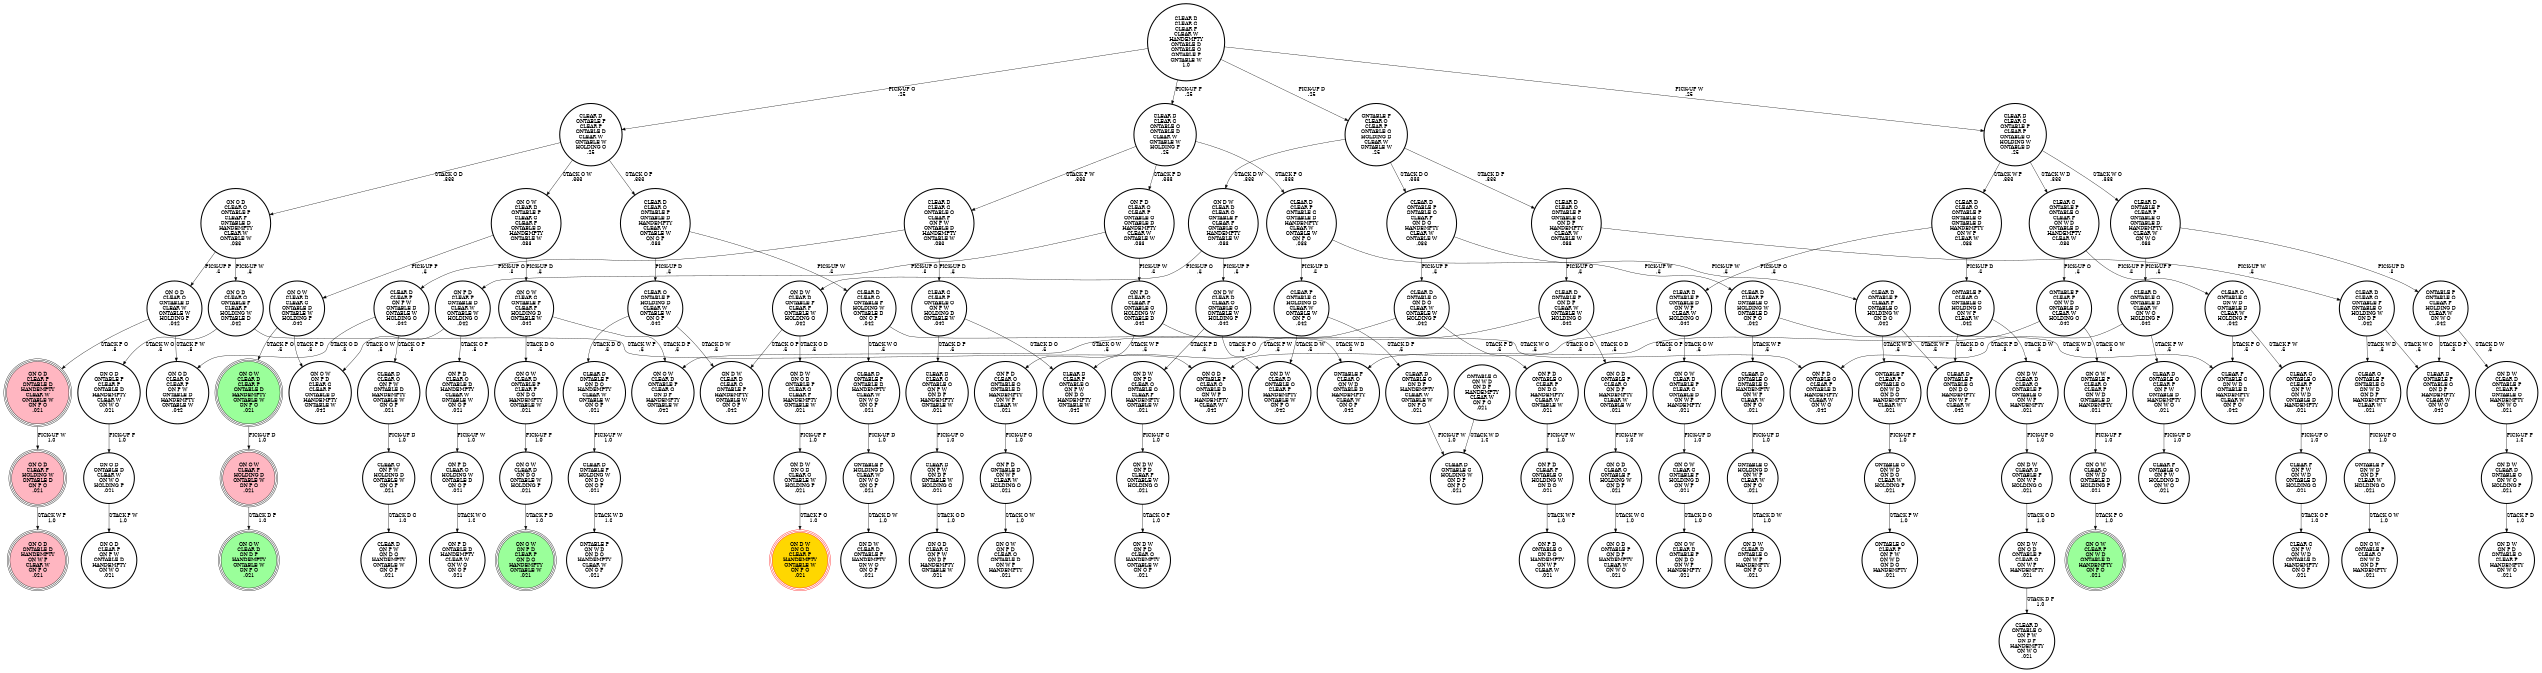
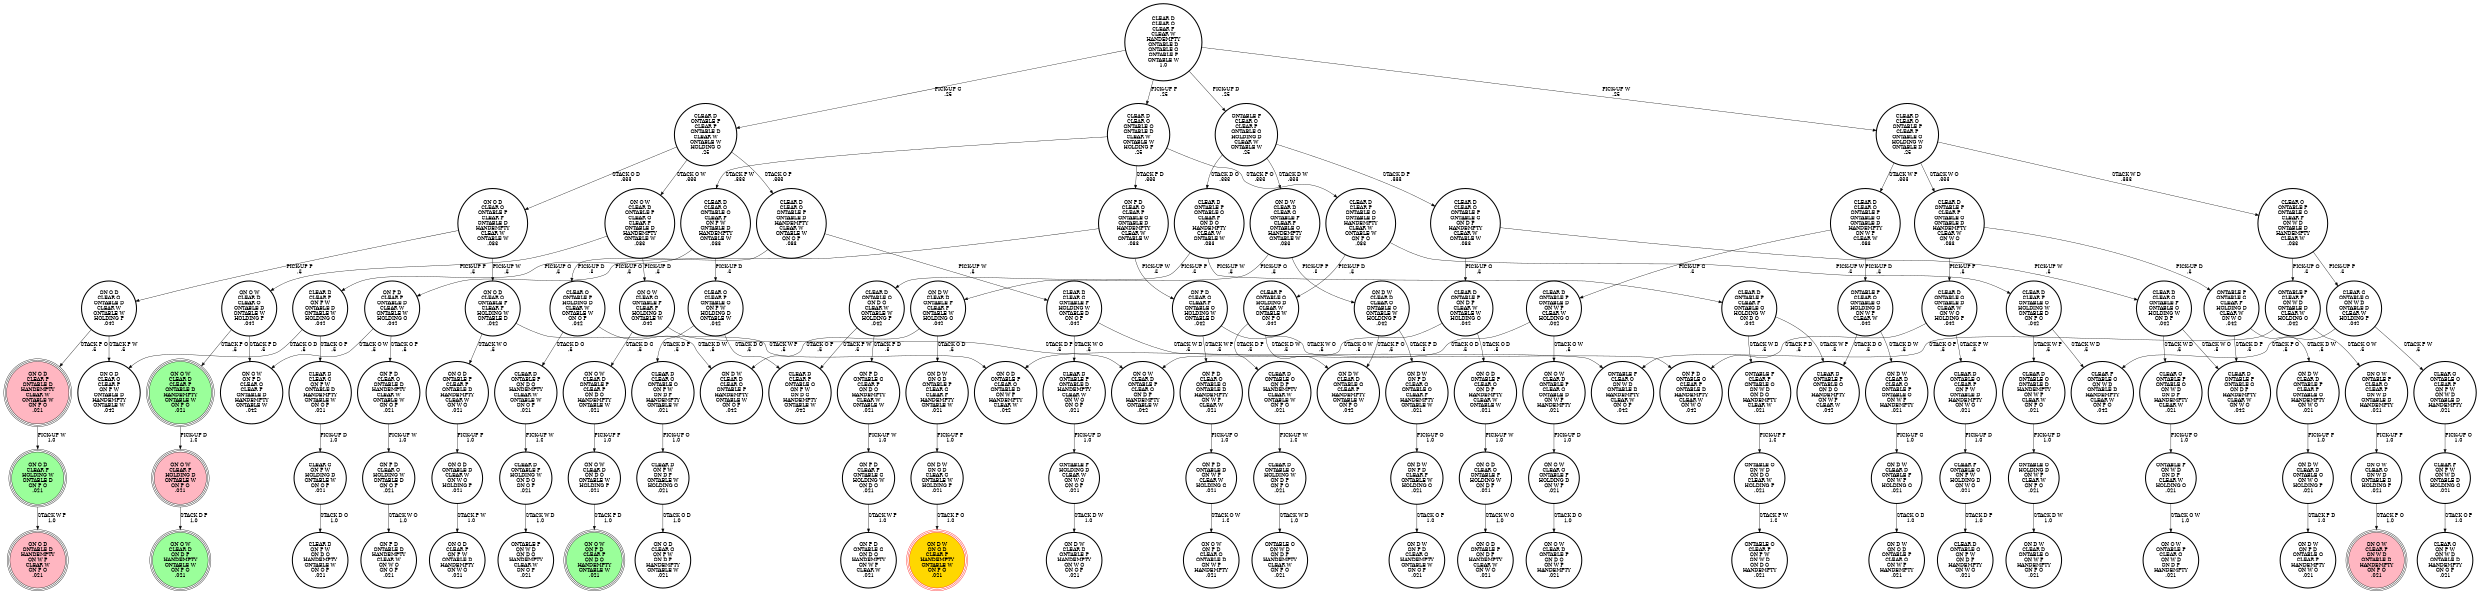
(1469, 435) -> (1280, 517)
(38, 478) -> (38, 478)
(2095, 560) -> (2376, 560)
(2027, 599) -> (1965, 516)
